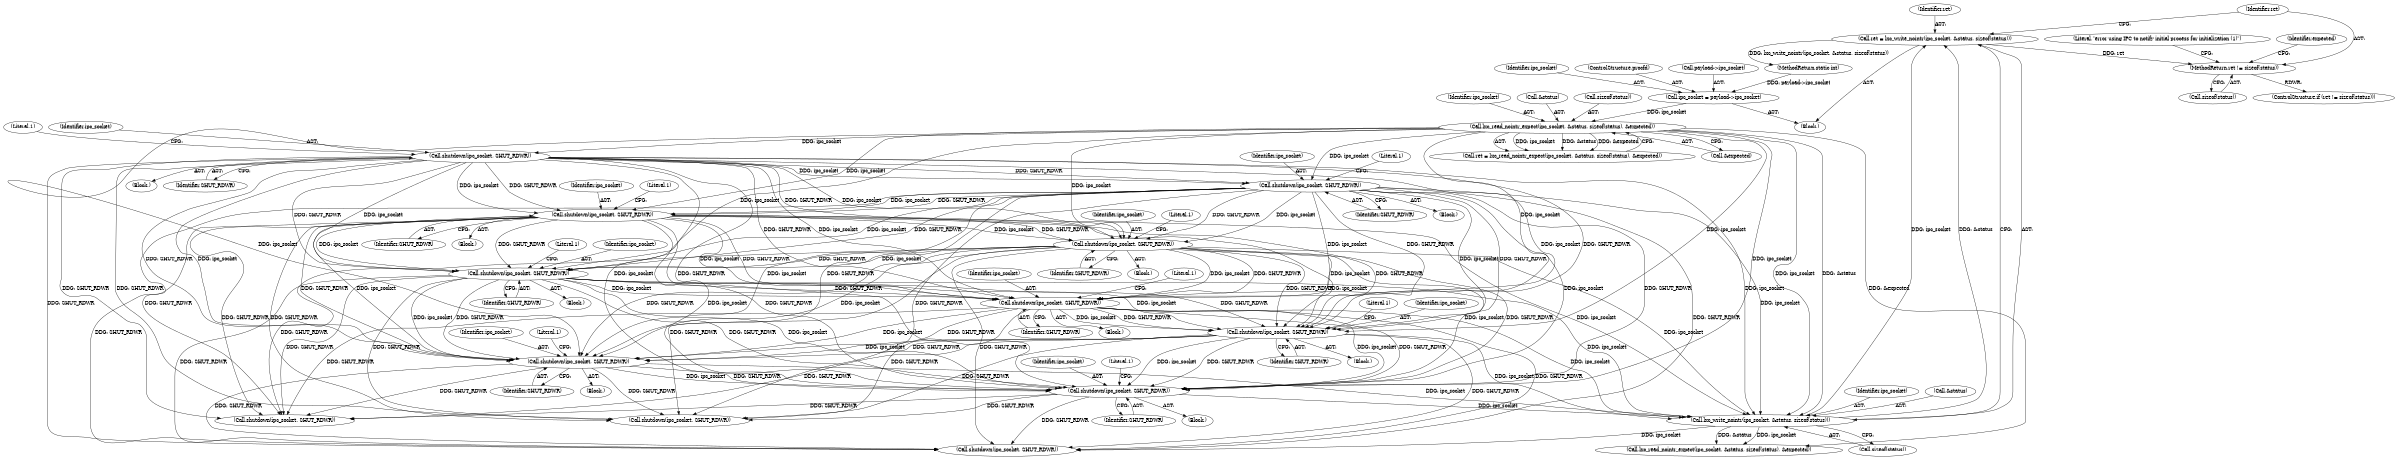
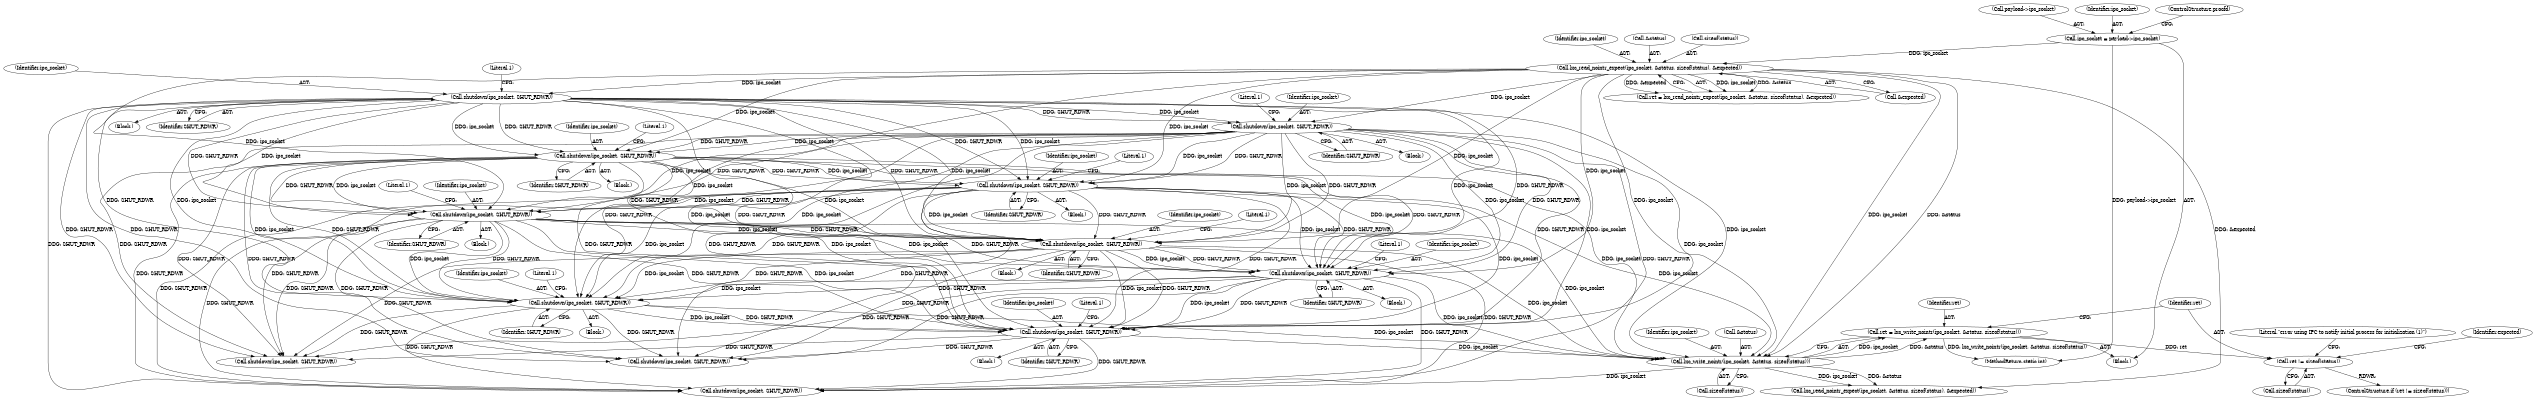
(2234, 69) -> (2308, 362)
(1678, 83) -> (2168, 24)
(1763, 83) -> (2112, 222)
